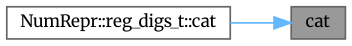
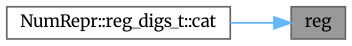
(318, 23) -> (318, 23)
